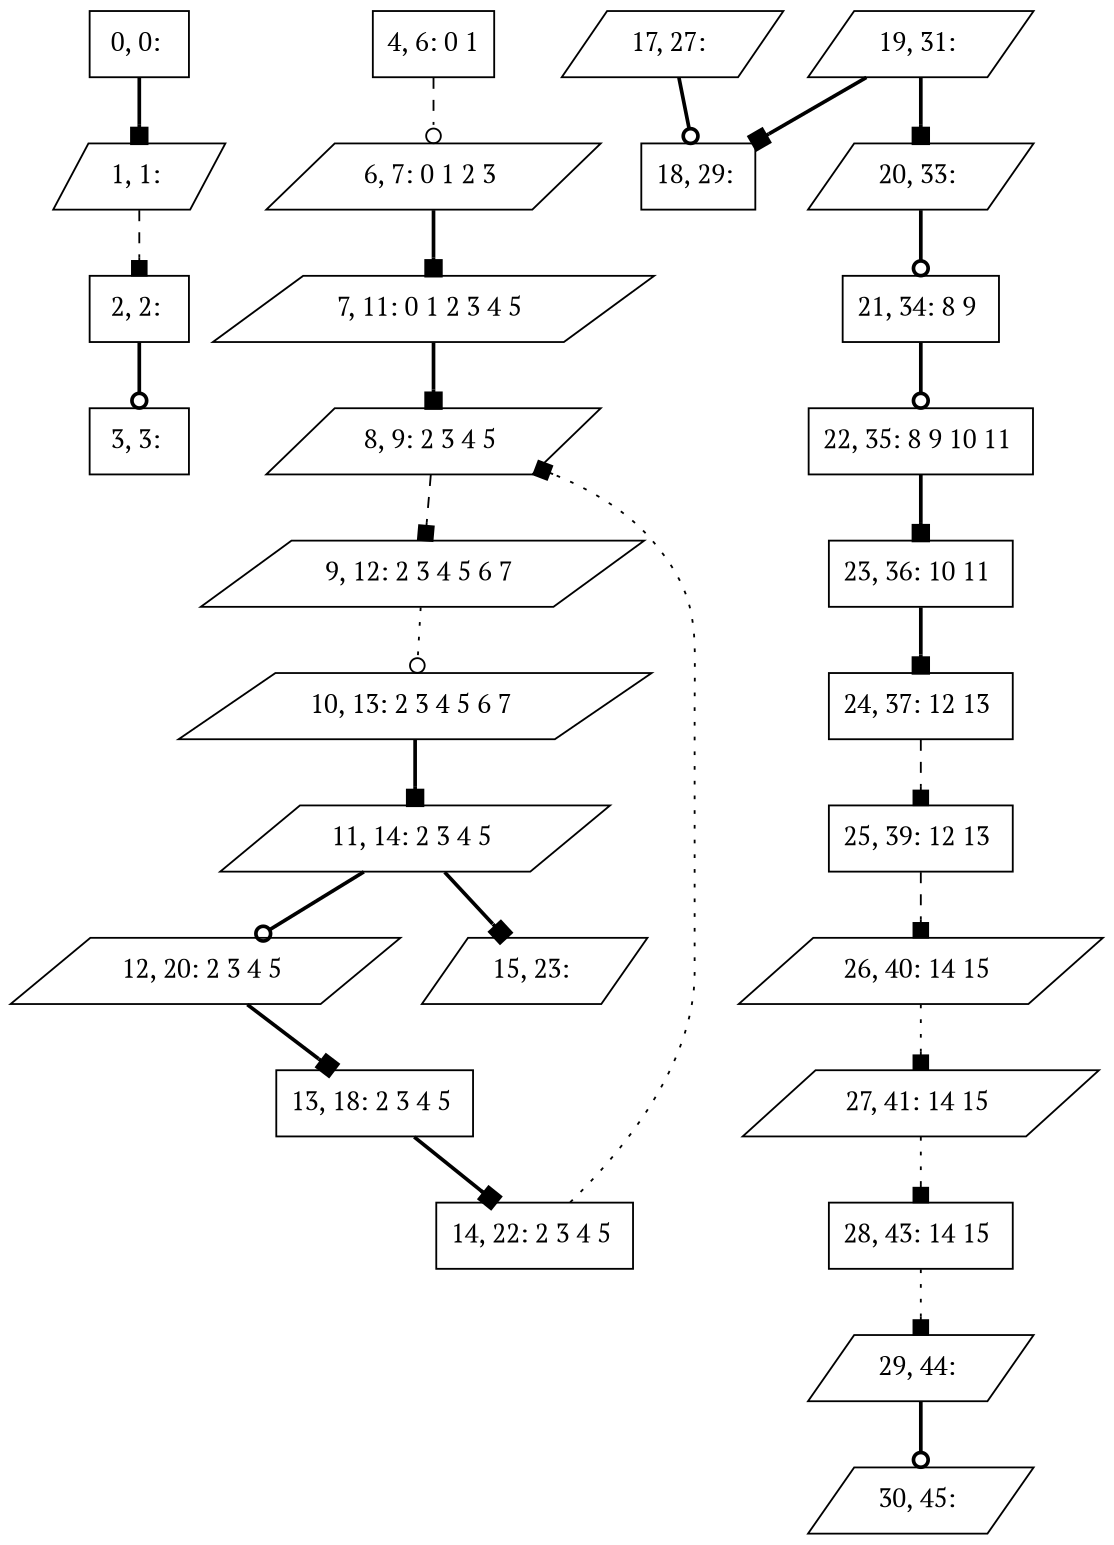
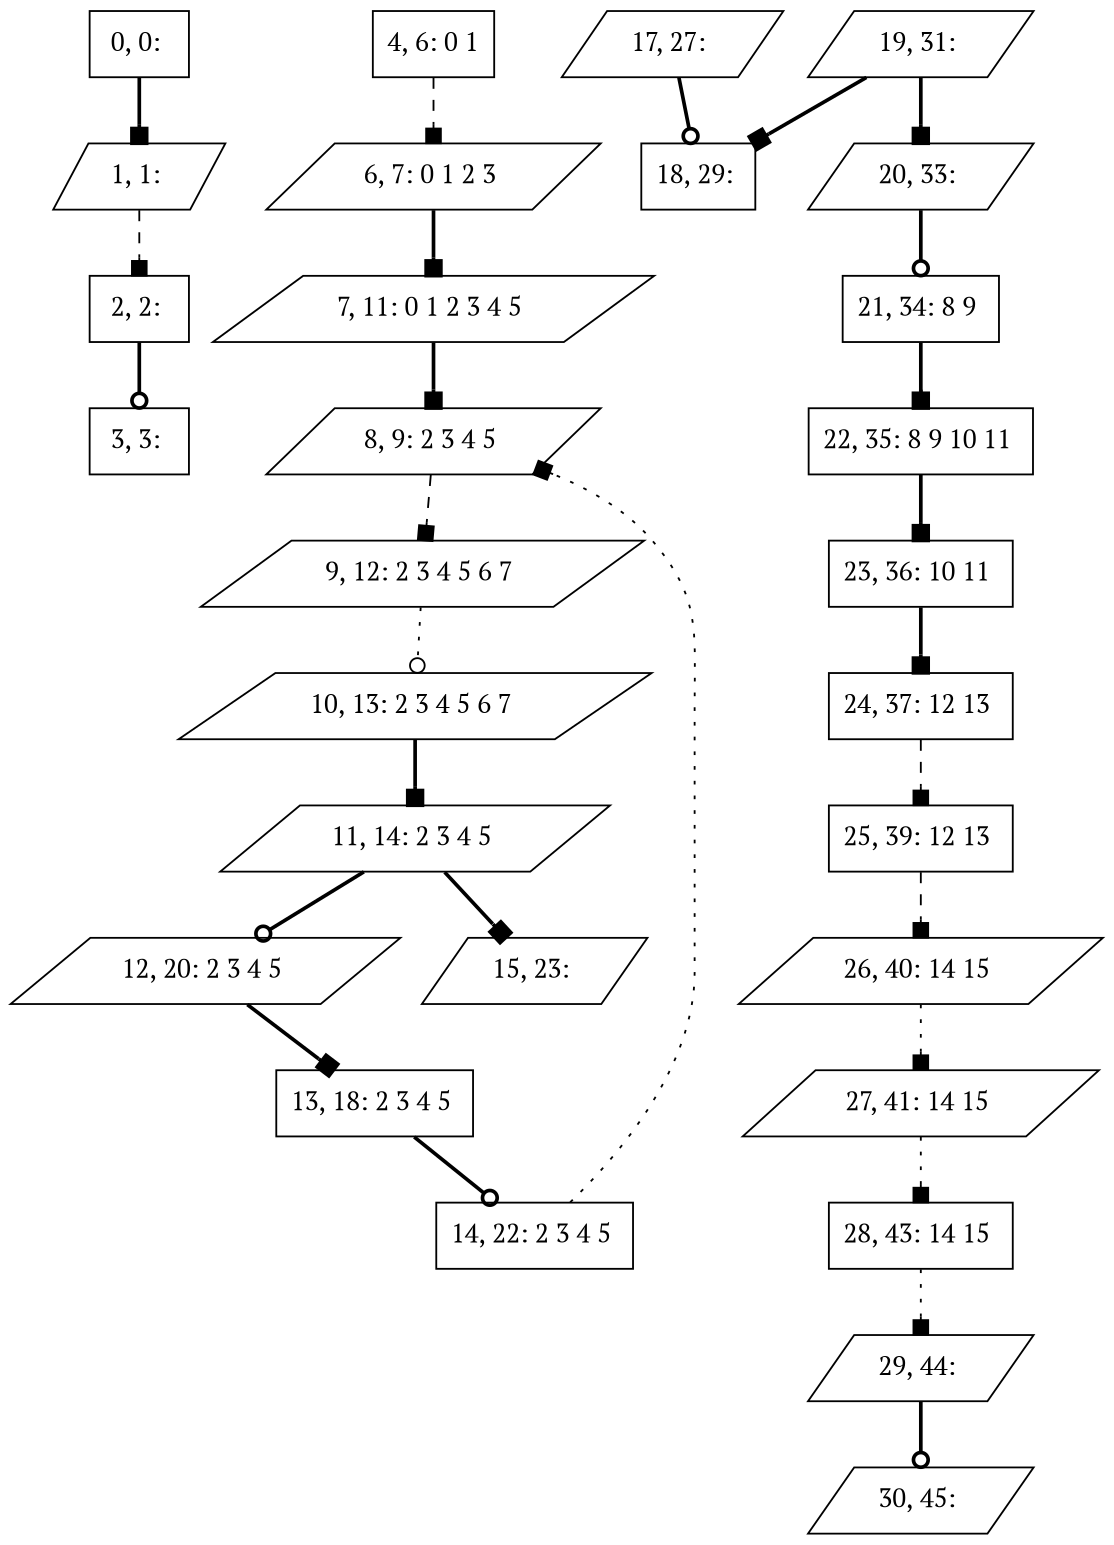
(434, 101) -> (434, 101)
(921, 368) -> (921, 368)
(449, 1165) -> (449, 1165)
